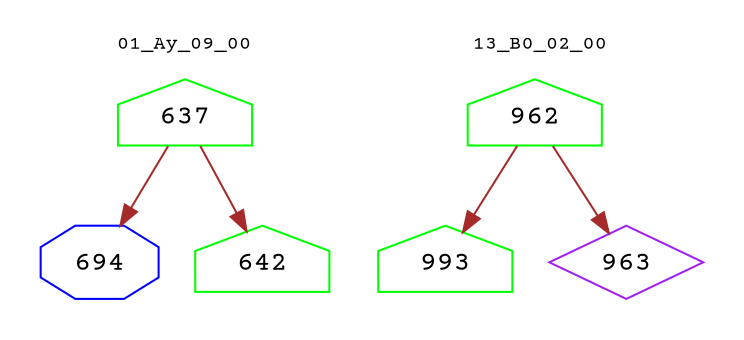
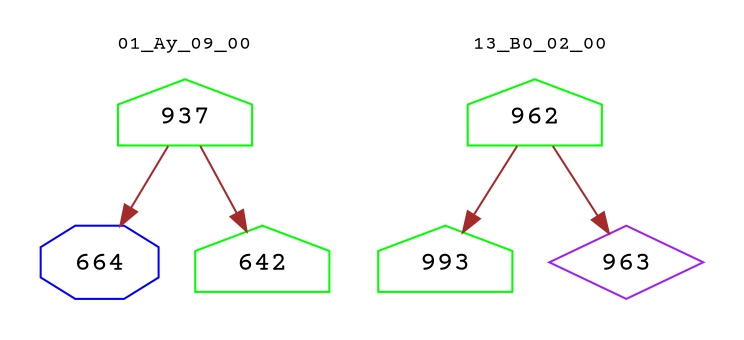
(185, 116) -> (185, 116)
(100, 262) -> (100, 262)
